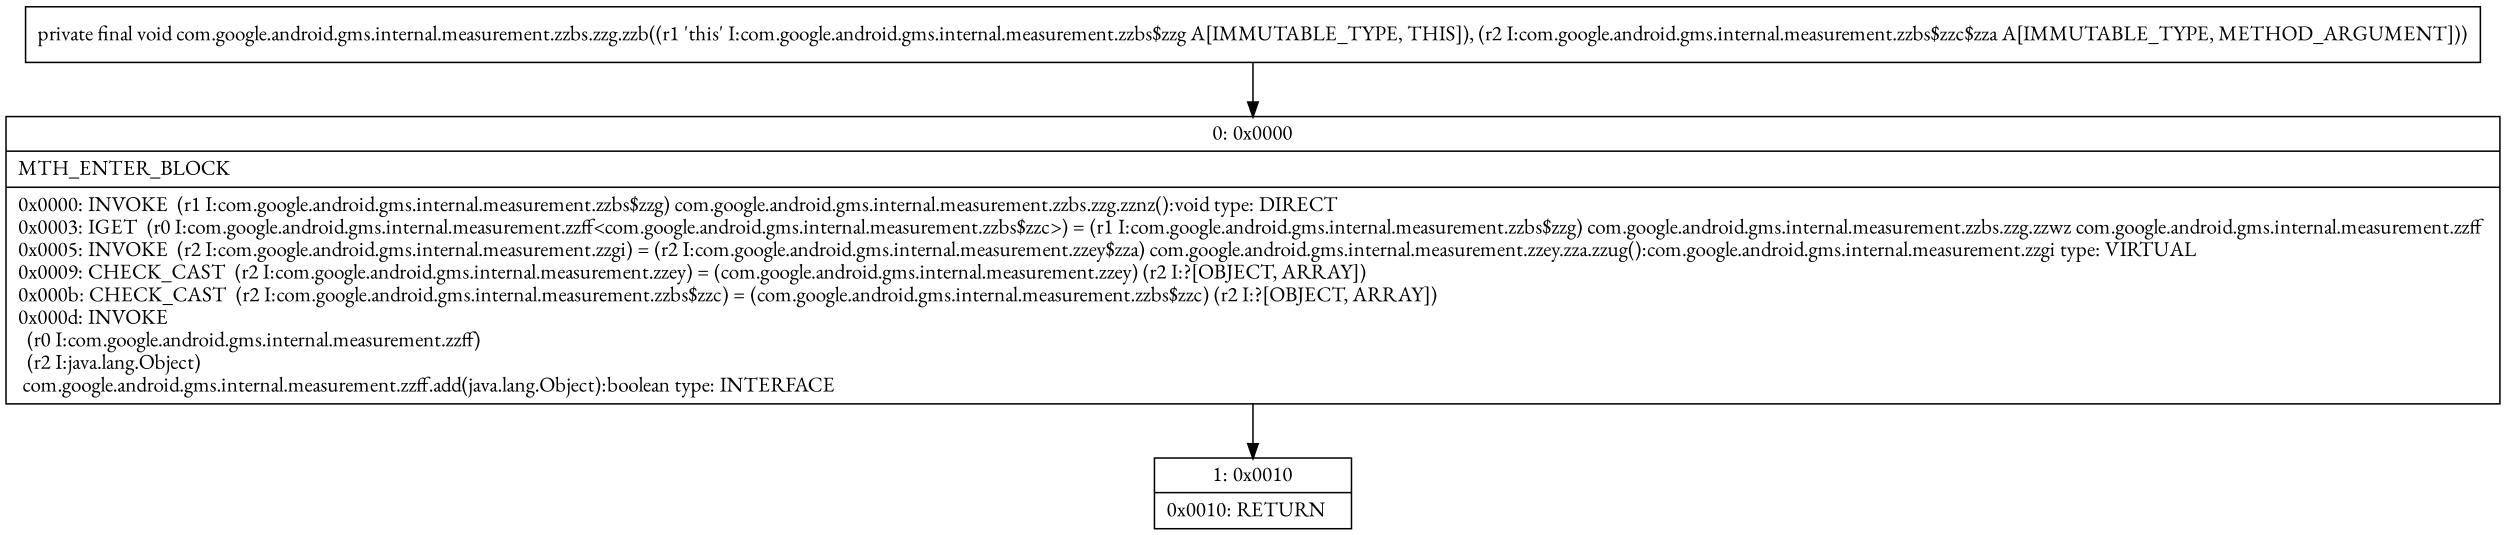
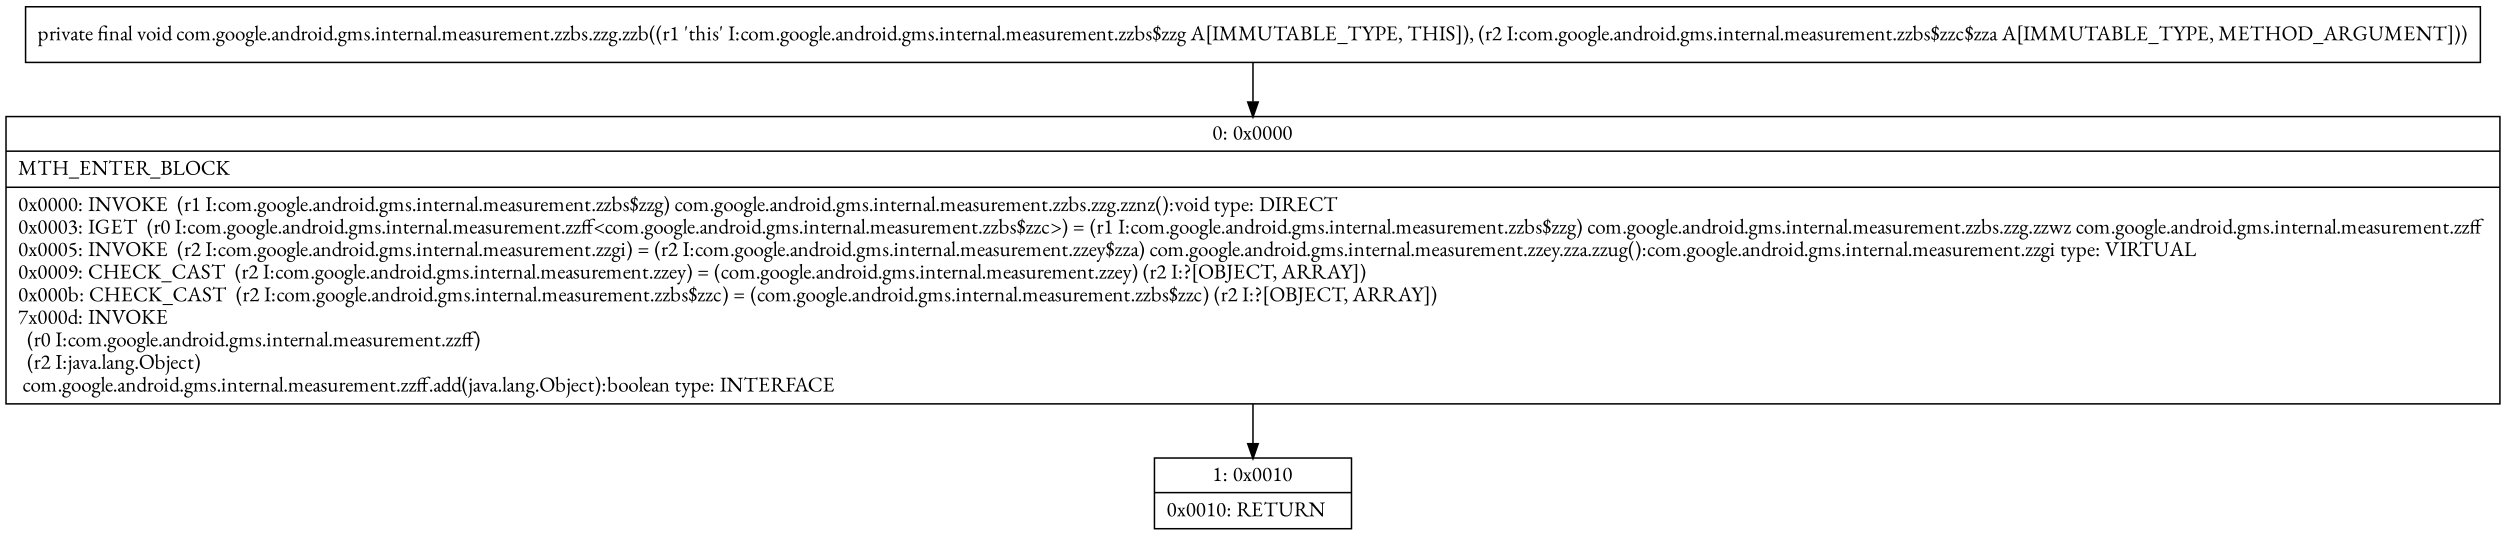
(98, 317) -> (98, 317)
